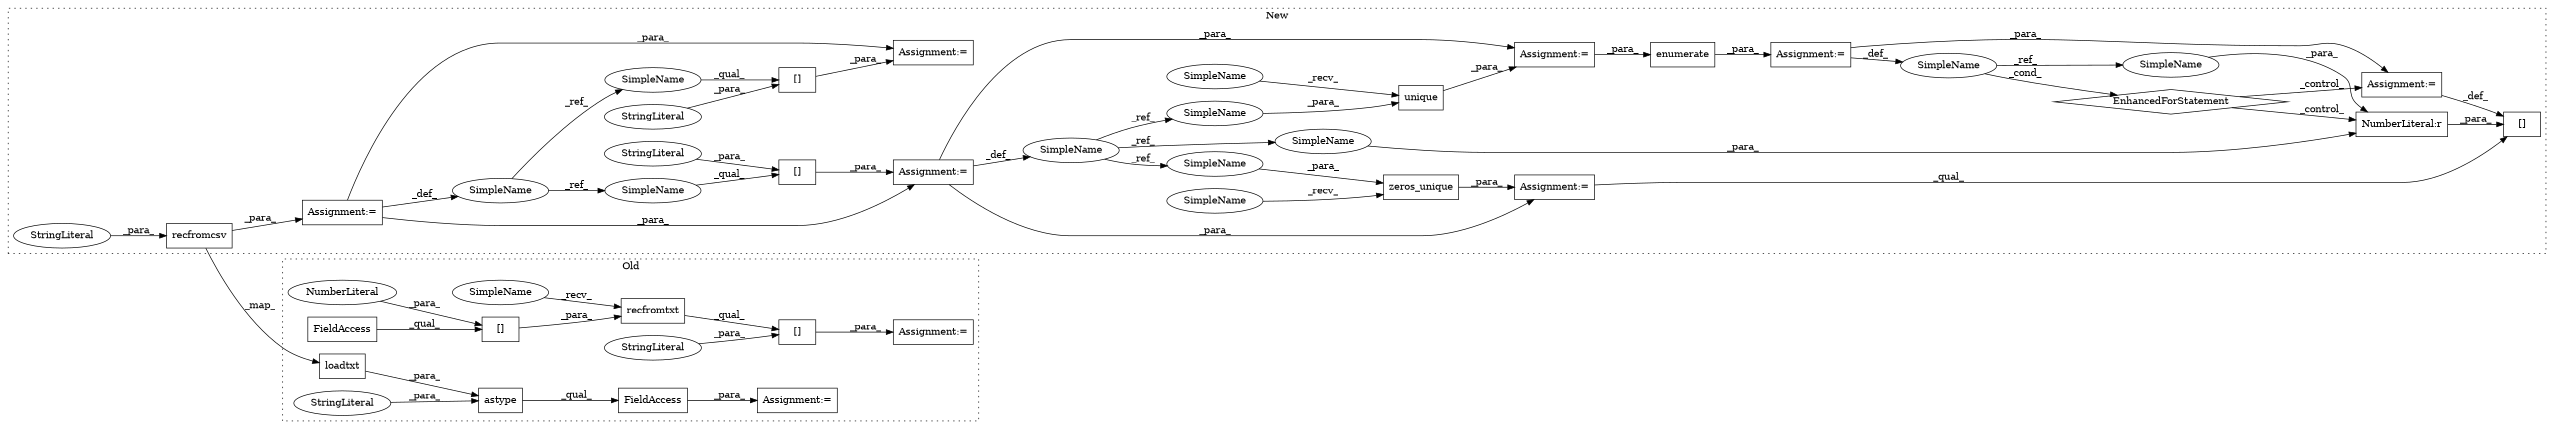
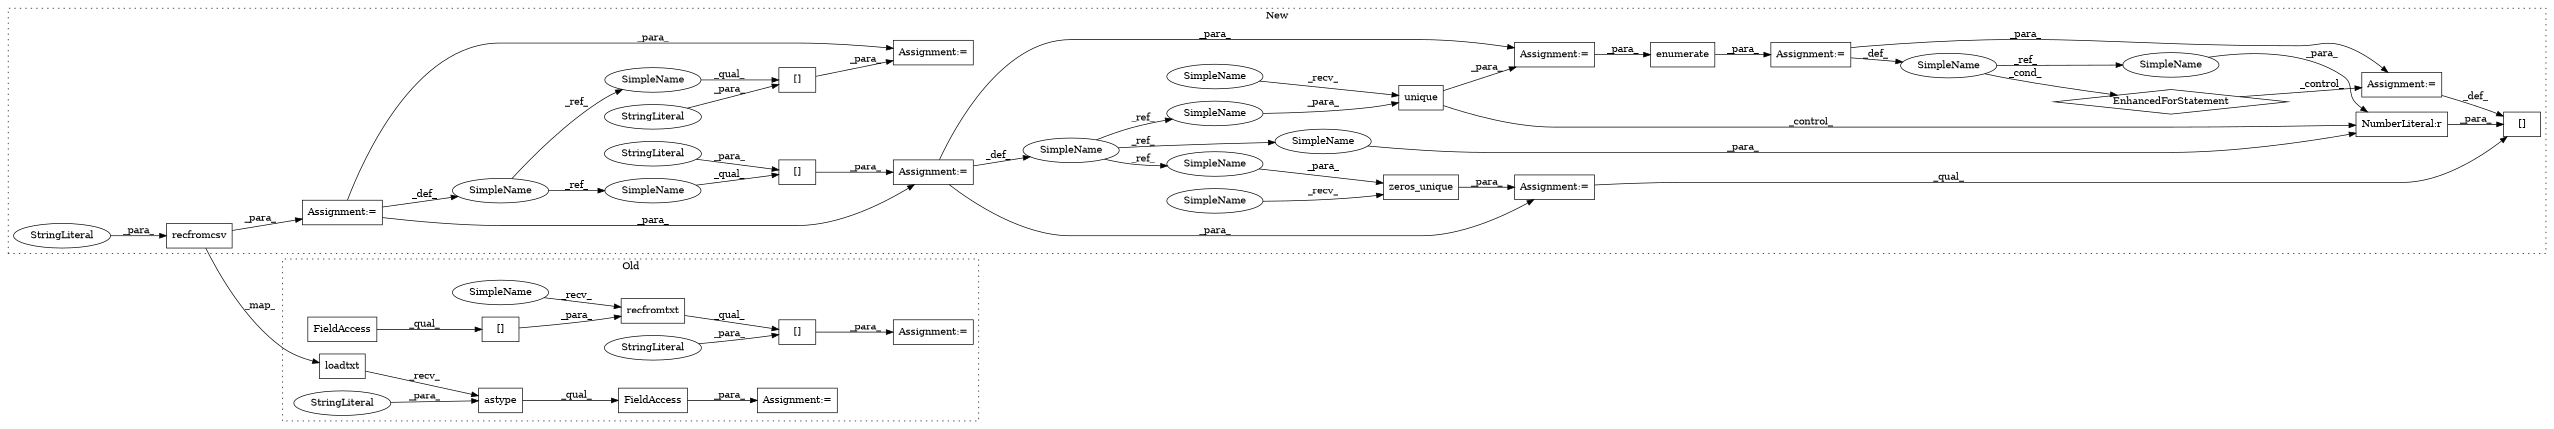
(2290, 113) -> (1895, 127)
(342, 292) -> none
(425, 376) -> (425, 376)
